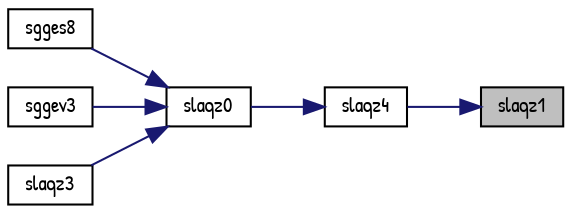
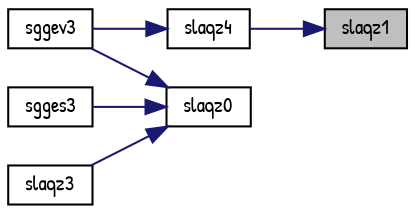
(50, 29) -> (50, 107)
(277, 107) -> (119, 29)
